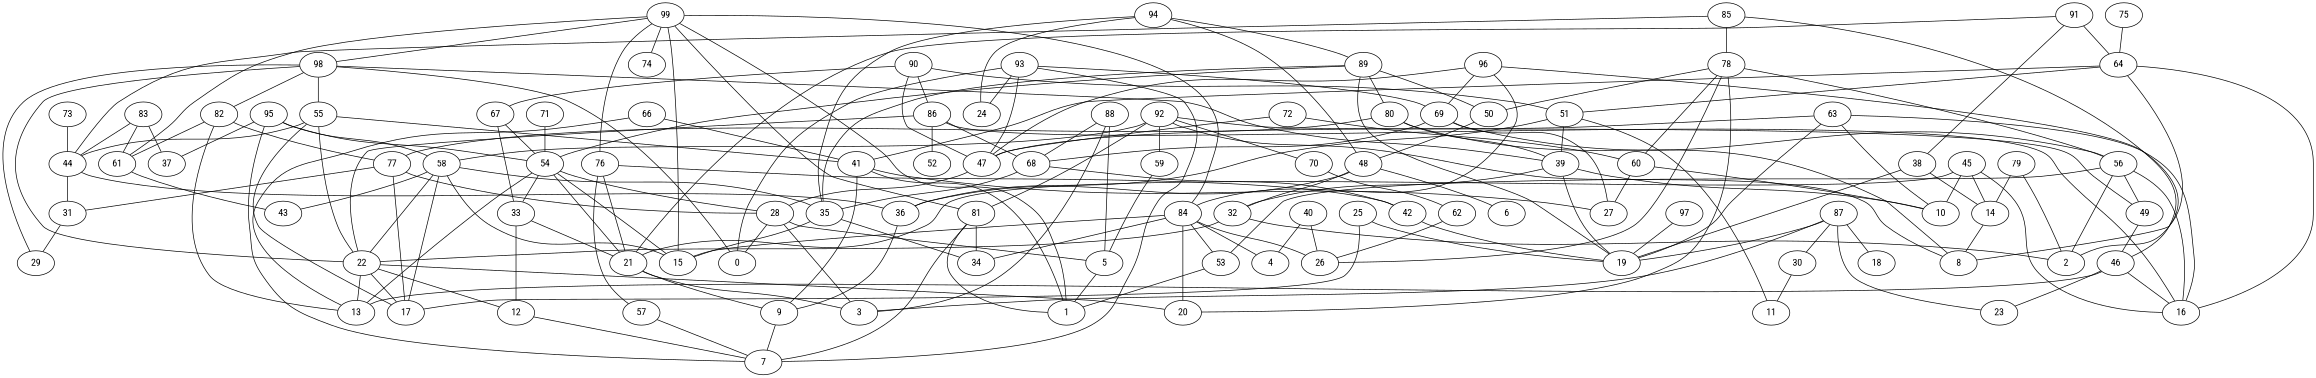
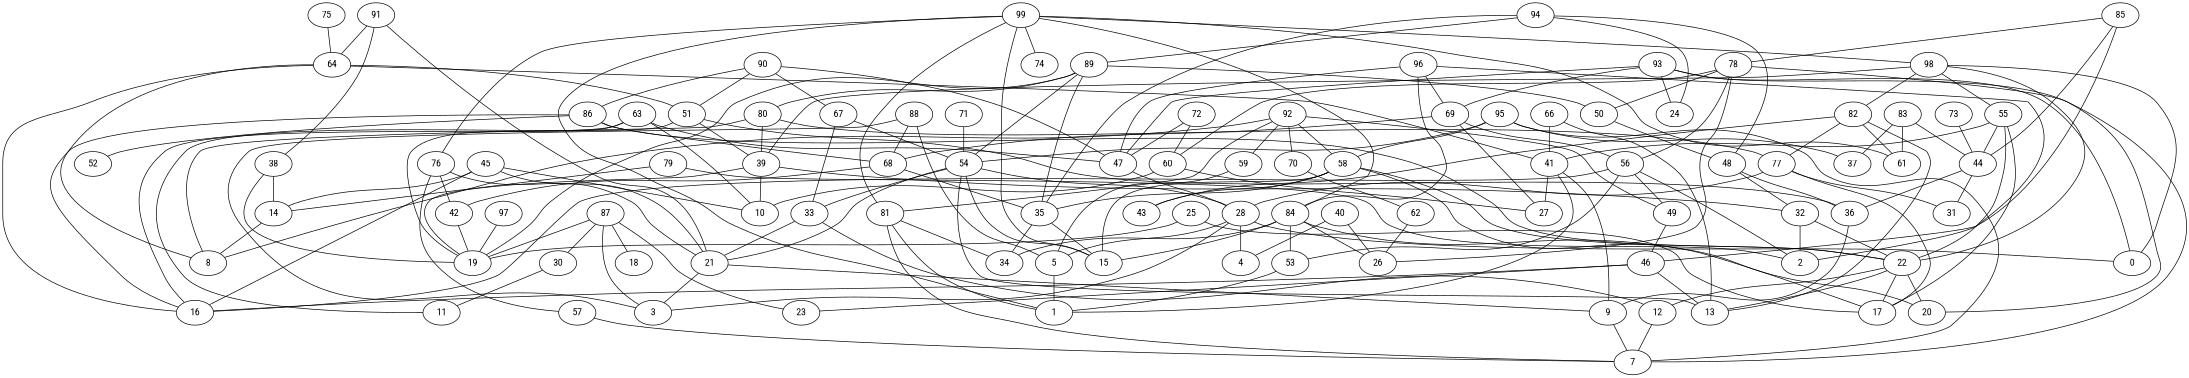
(211, 197) -> (1477, 159)
(1507, 214) -> none
(1226, 238) -> (1241, 238)
(36, 263) -> none
